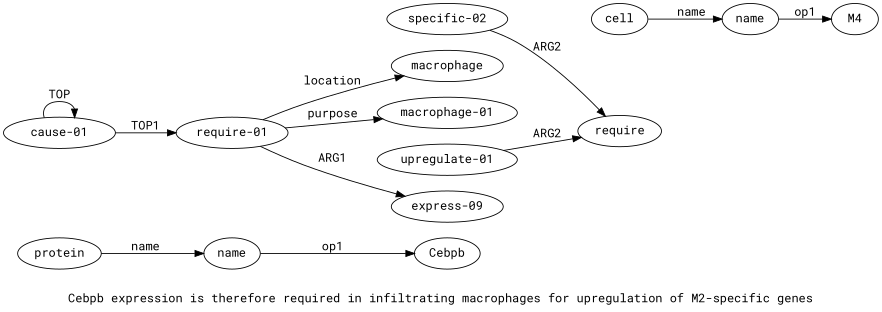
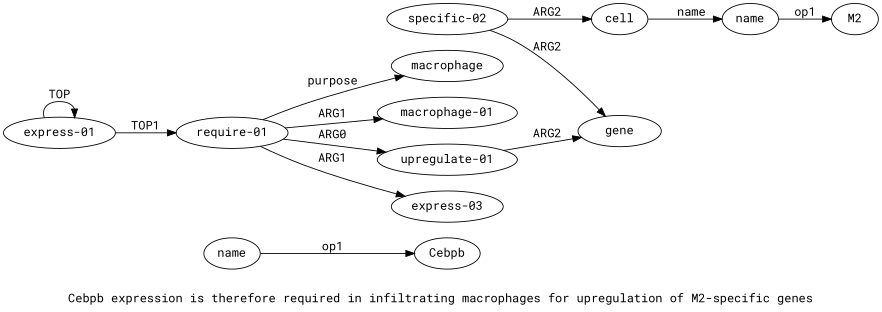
none -> (545, 19)
(855, 19) -> (855, 19)
(333, 81) -> (333, 81)
(333, 114) -> (333, 114)
(620, 131) -> (620, 131)
(59, 133) -> (59, 133)
none -> (330, 145)
(447, 207) -> (447, 207)
(59, 253) -> none
